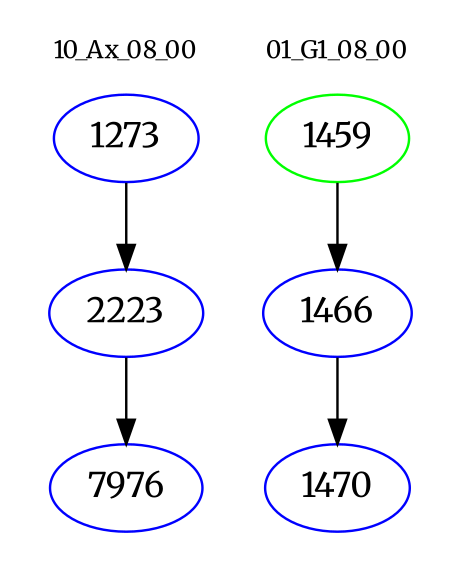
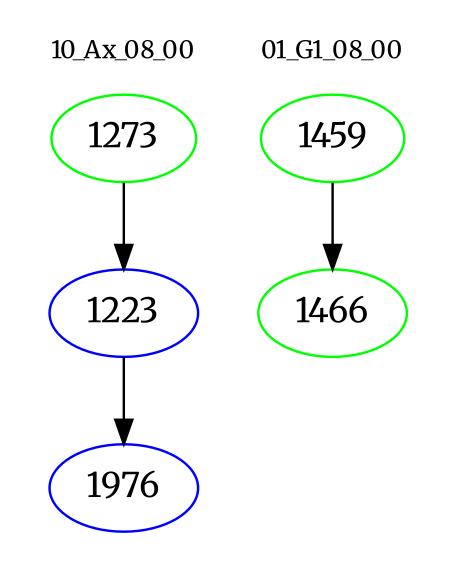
(126, 138) -> (124, 138)
(126, 313) -> (124, 313)
(337, 313) -> (333, 313)
(126, 488) -> (124, 488)
(337, 488) -> none
